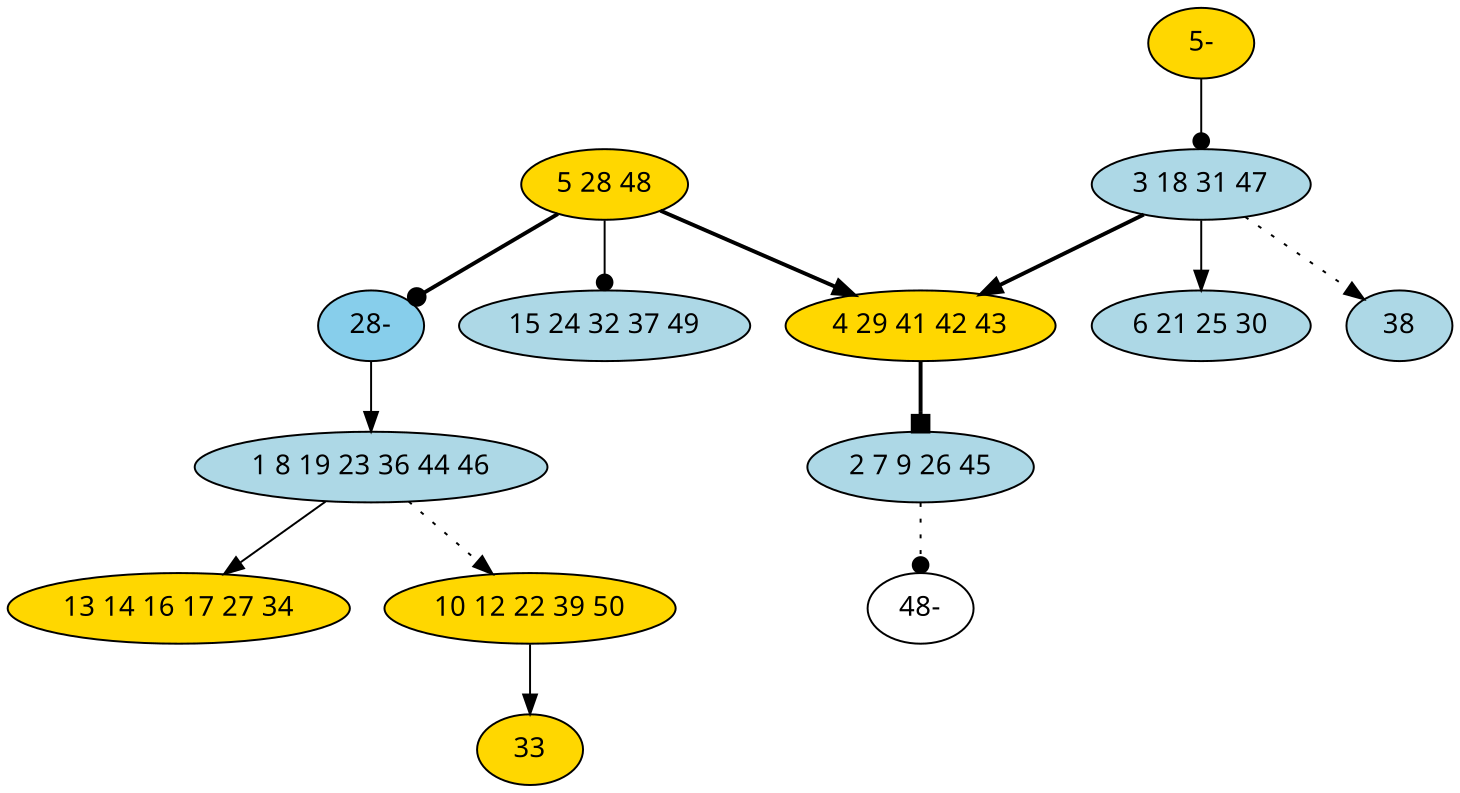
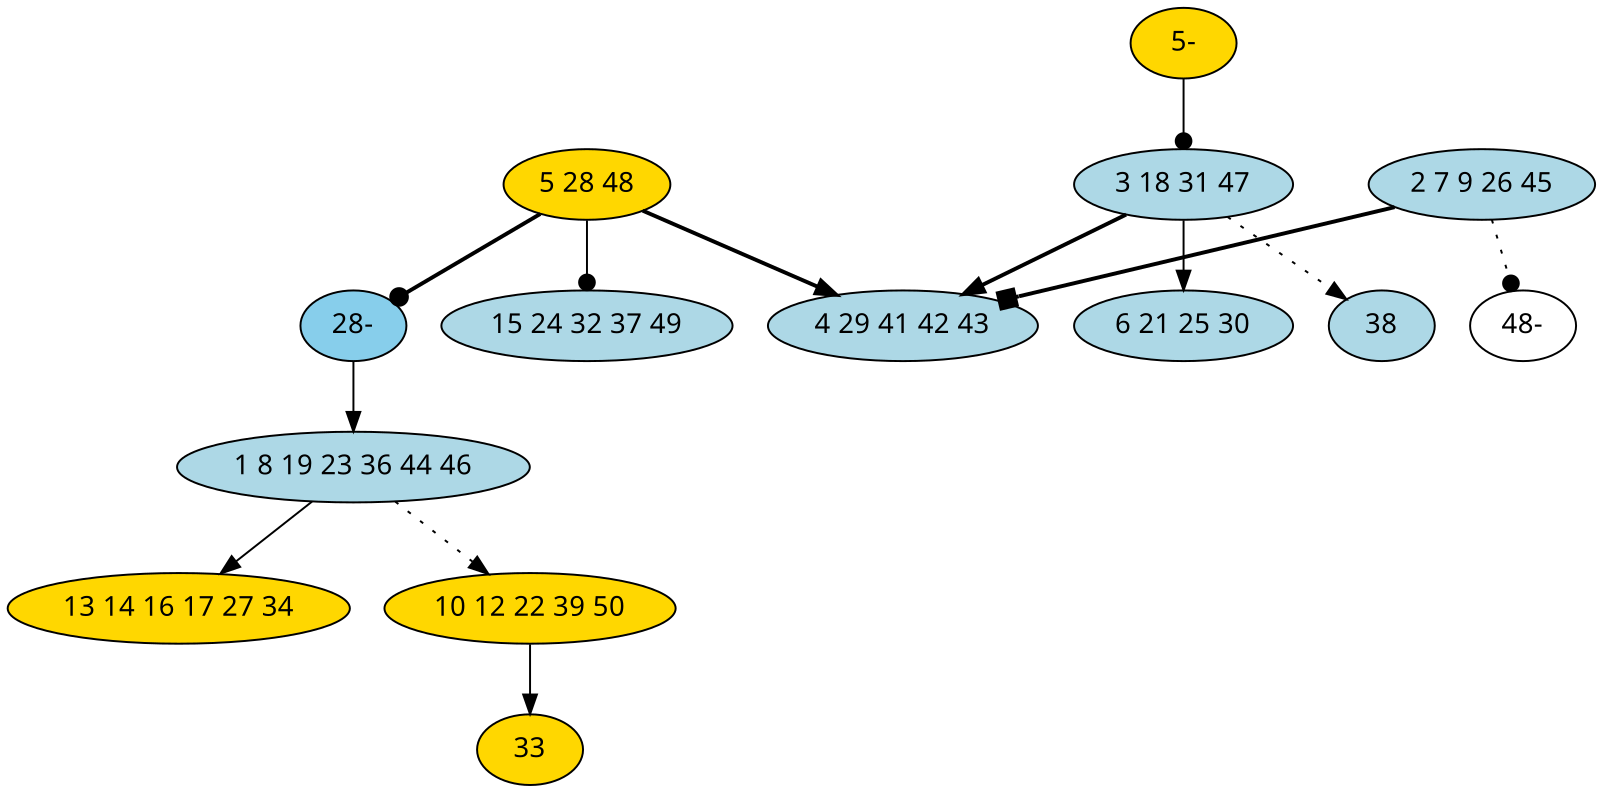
(921, 326) -> (903, 326)
(921, 387) -> (1207, 252)
